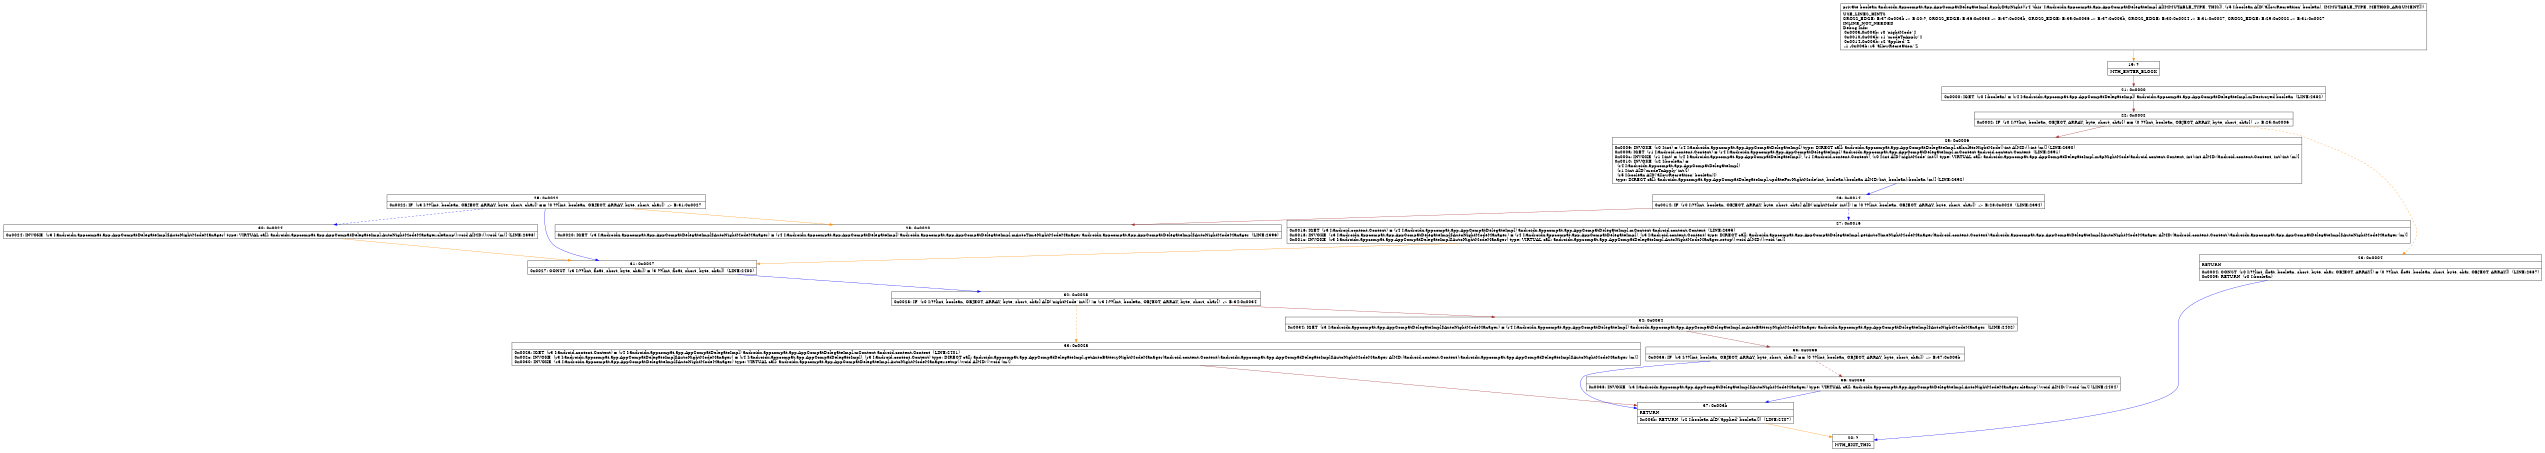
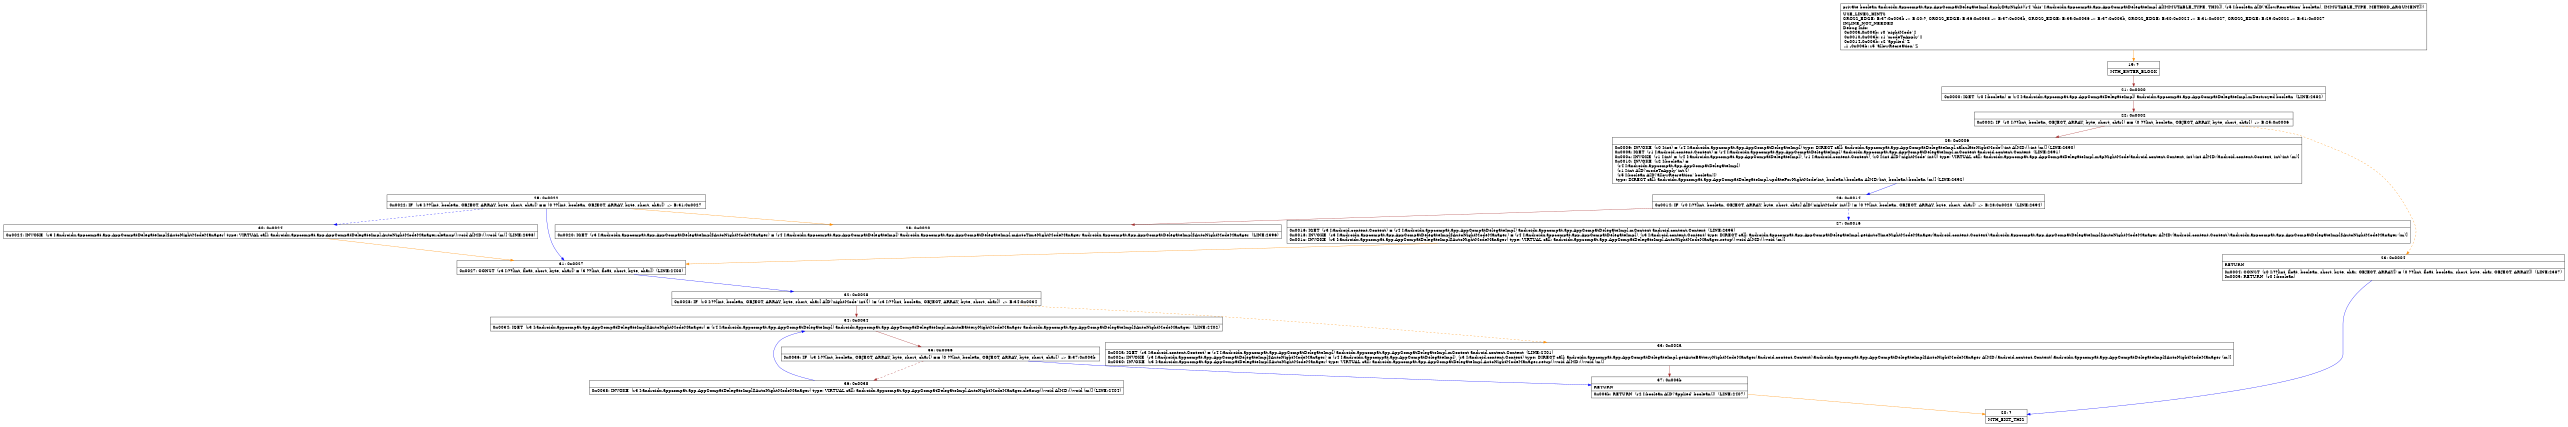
(1794, 396) -> (775, 361)
